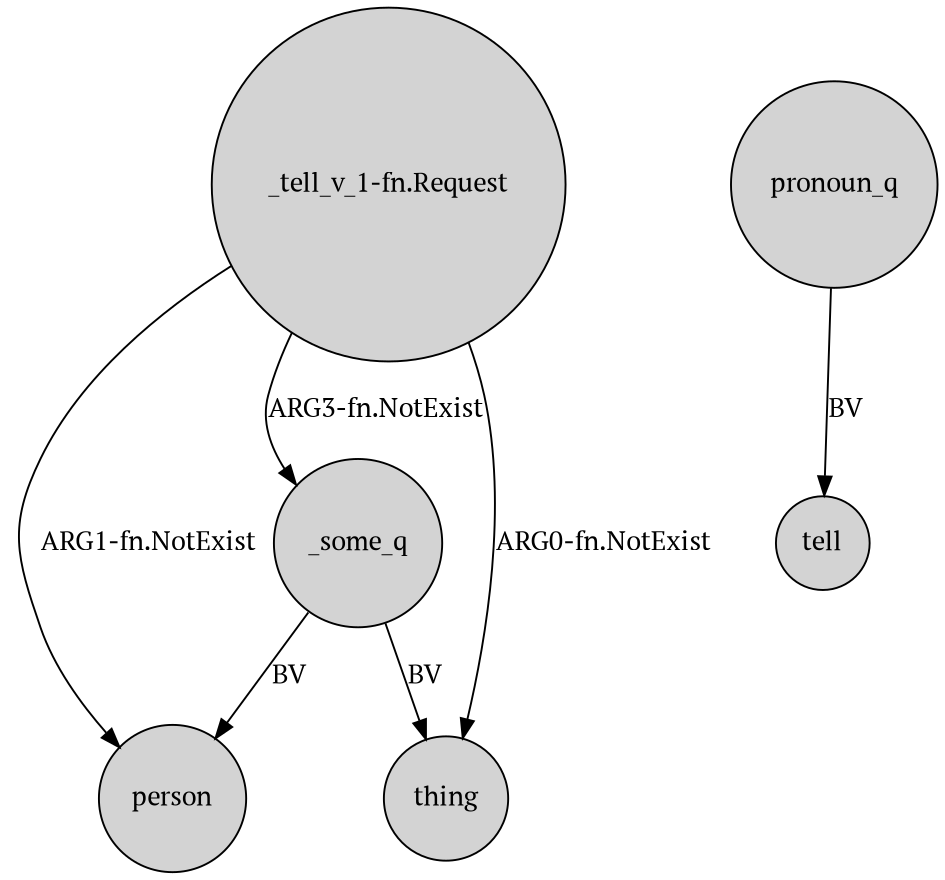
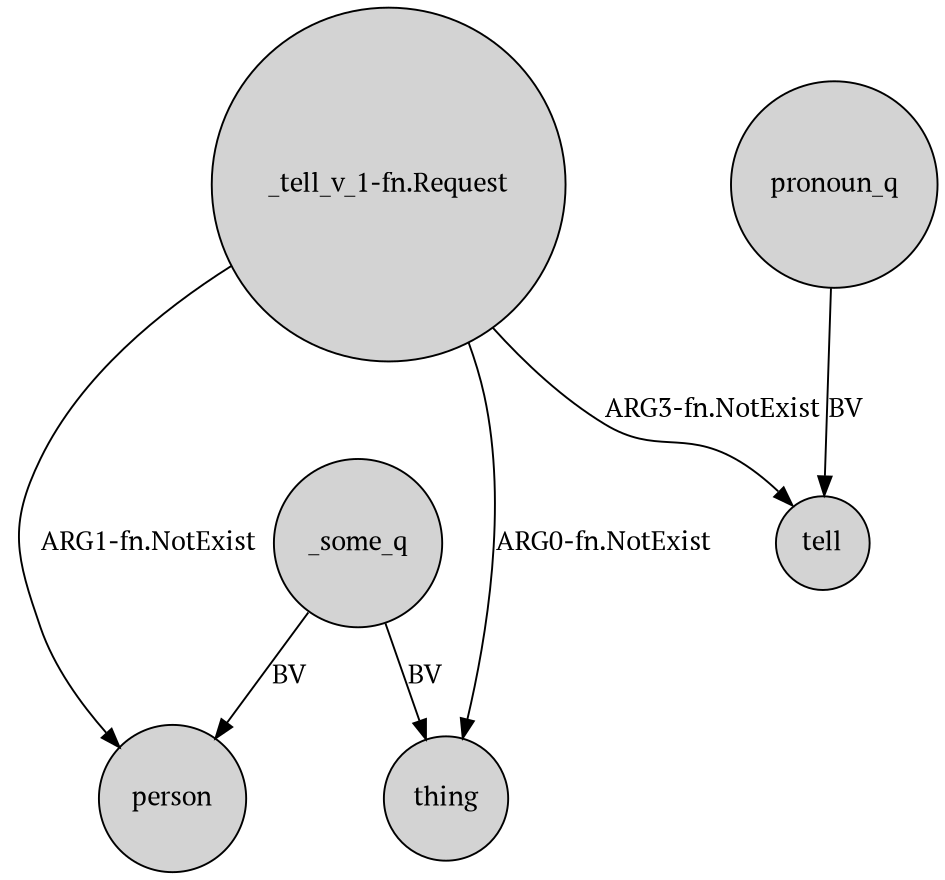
(267, 400) -> (624, 434)
